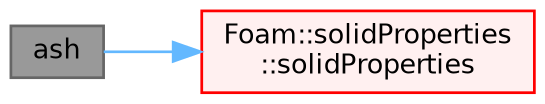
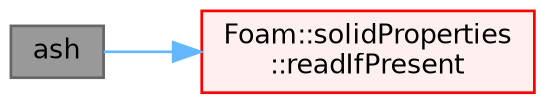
(368, 52) -> (368, 52)
